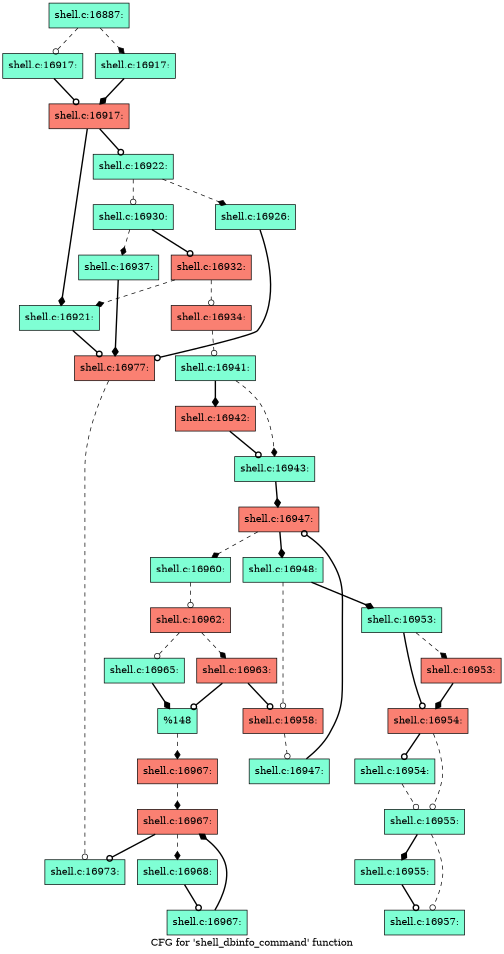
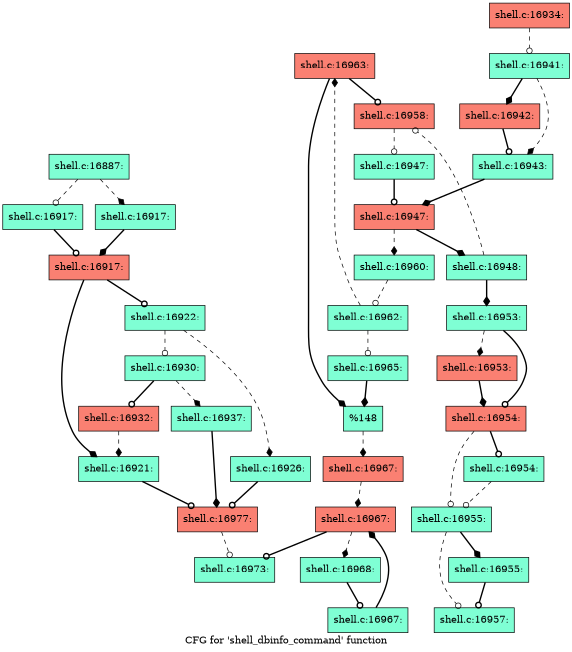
(211, 290) -> none
(191, 620) -> (368, 318)
(209, 694) -> (309, 243)
